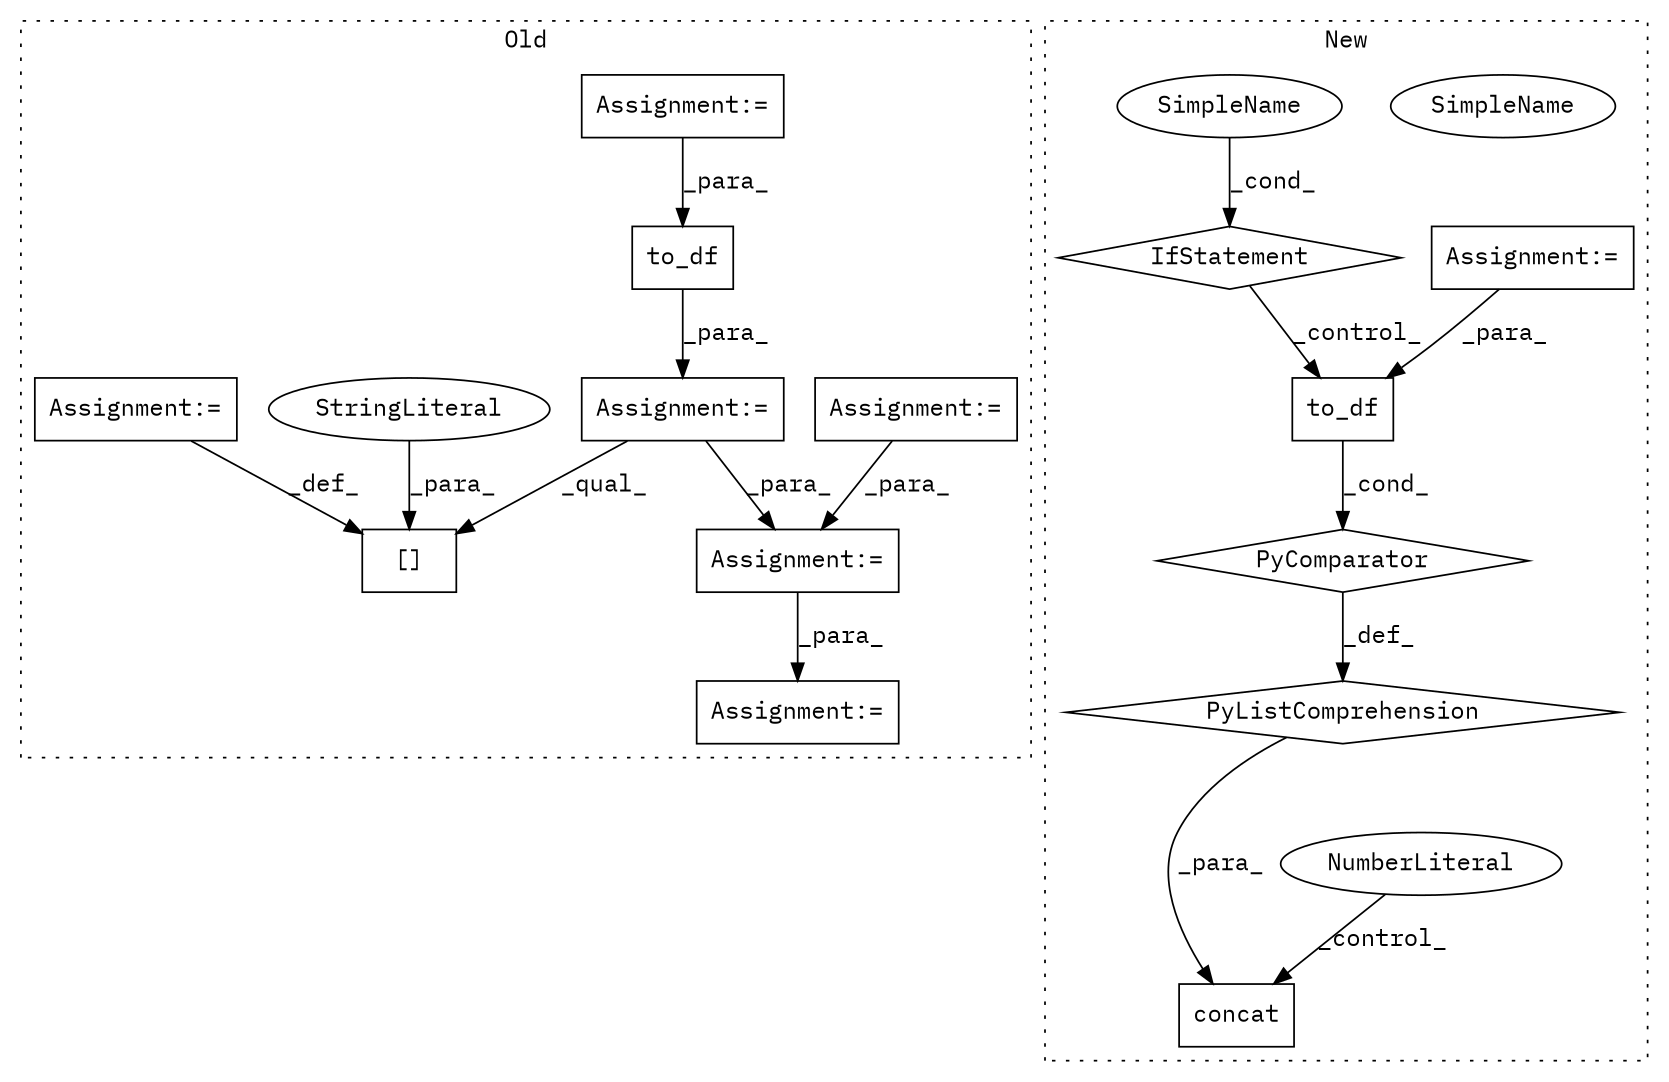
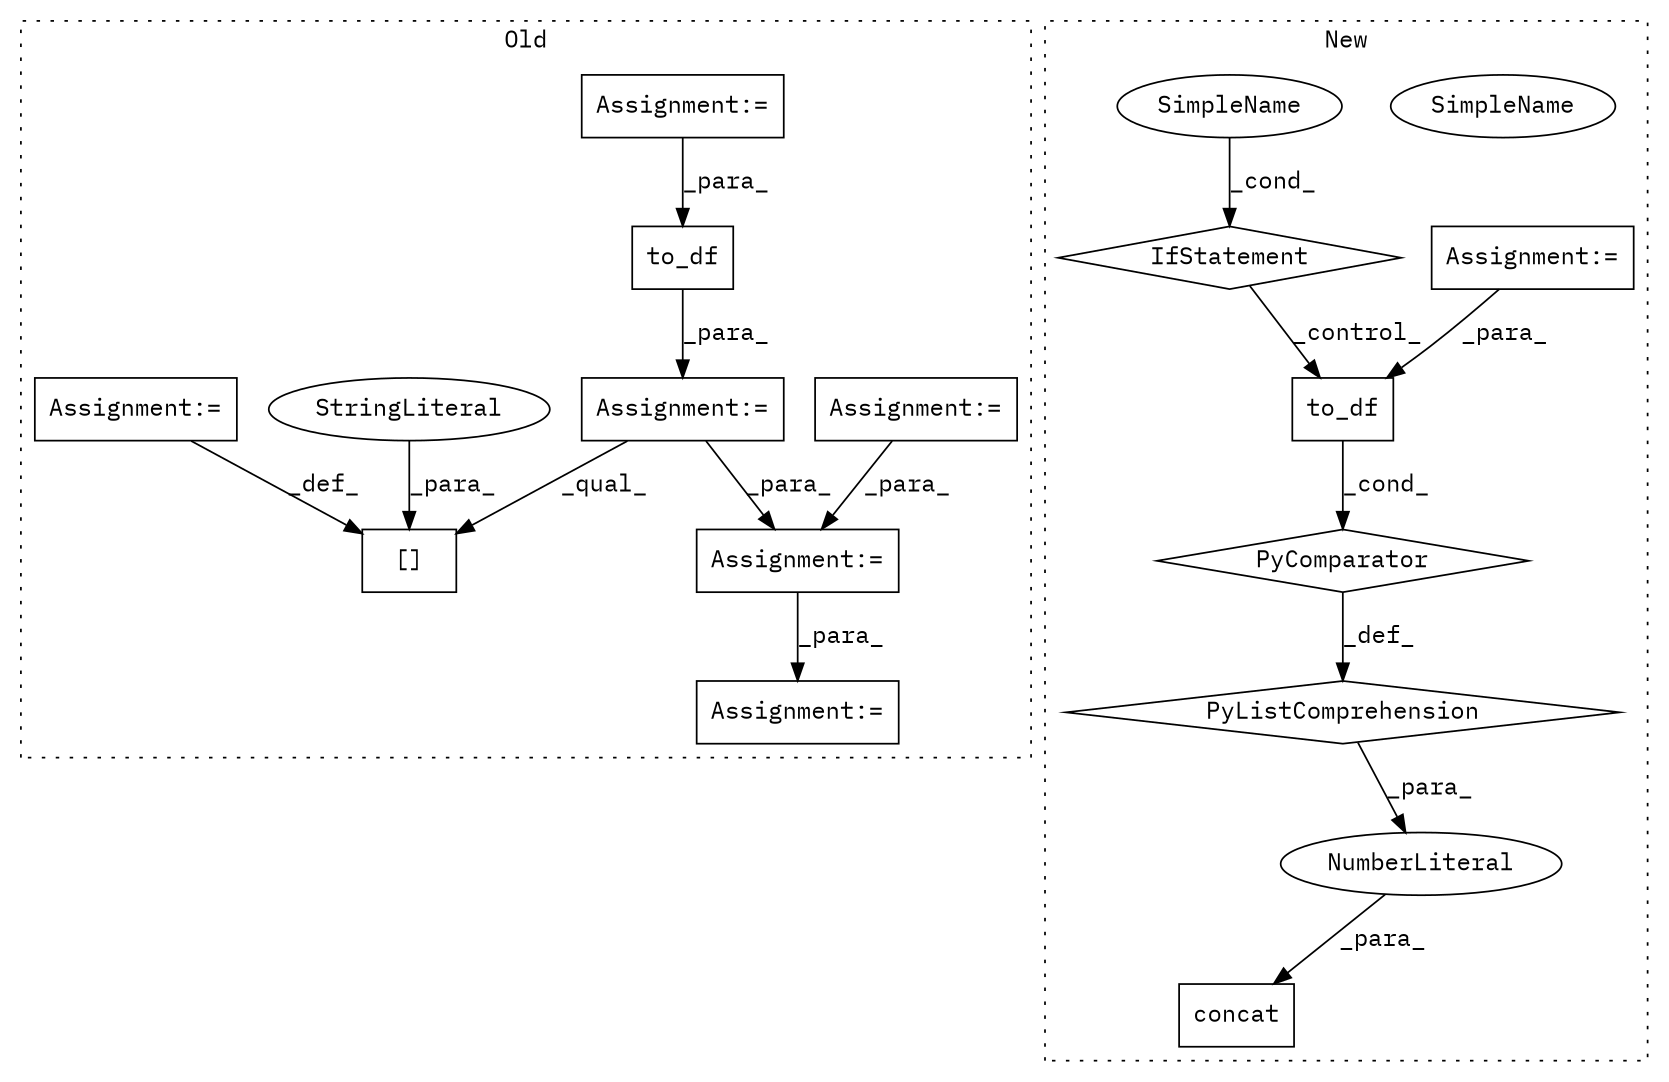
(1178, 832) -> (1378, 780)
(1383, 940) -> (1383, 940)
